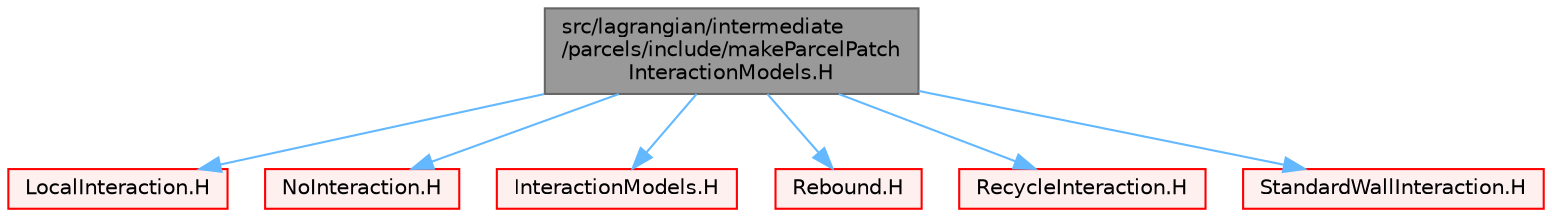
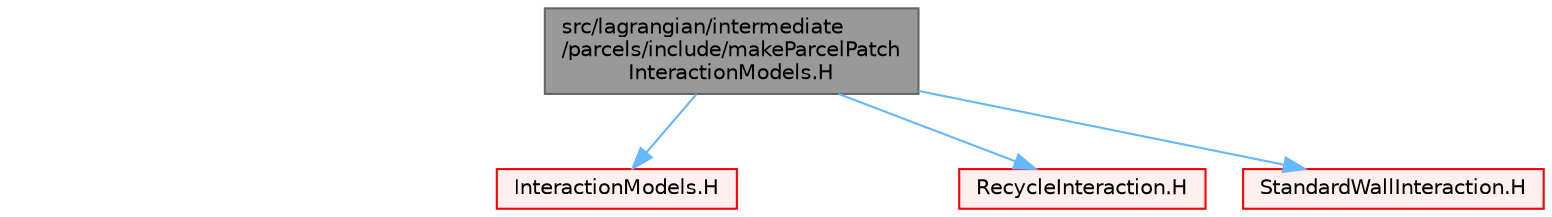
(118, 189) -> none
(362, 189) -> none
(849, 189) -> none
